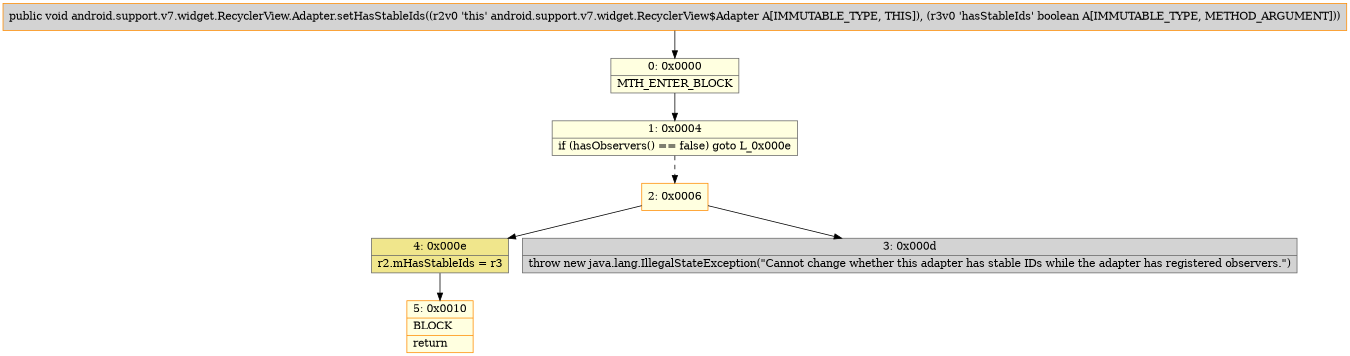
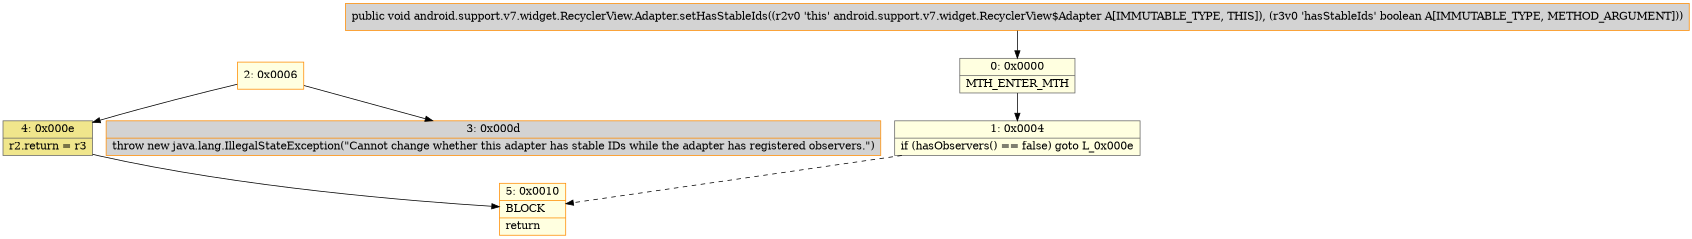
(675, 84) -> (1017, 84)
(675, 166) -> (738, 179)
(910, 256) -> (493, 138)
(440, 264) -> (48, 146)
